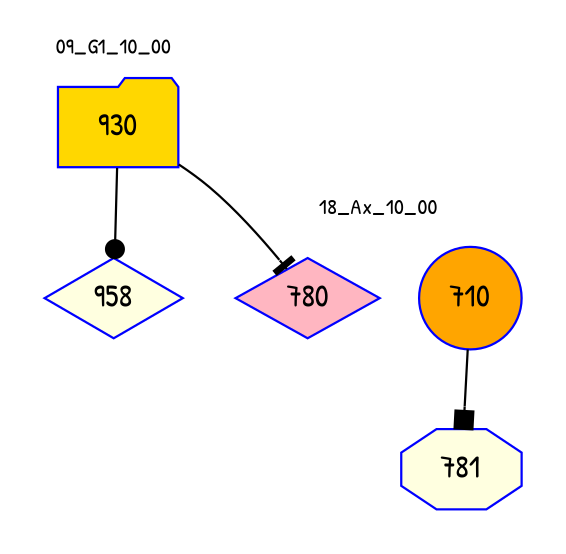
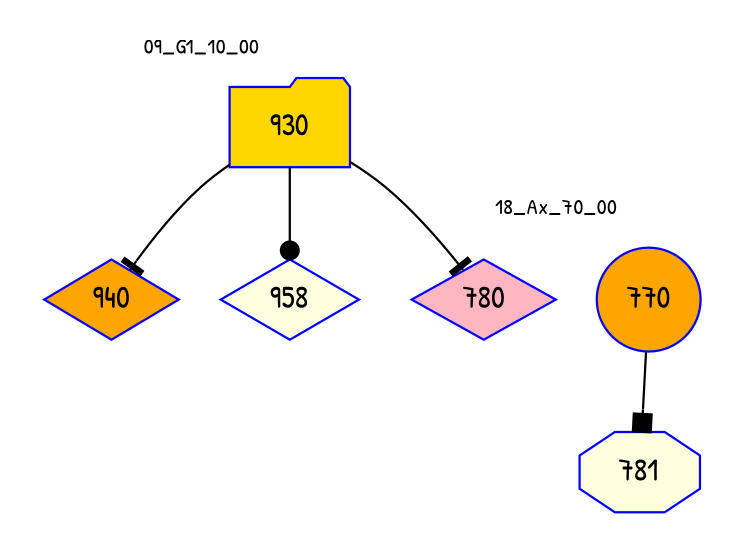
(379, 208) -> (556, 208)
(470, 298) -> (649, 300)
none -> (111, 300)
